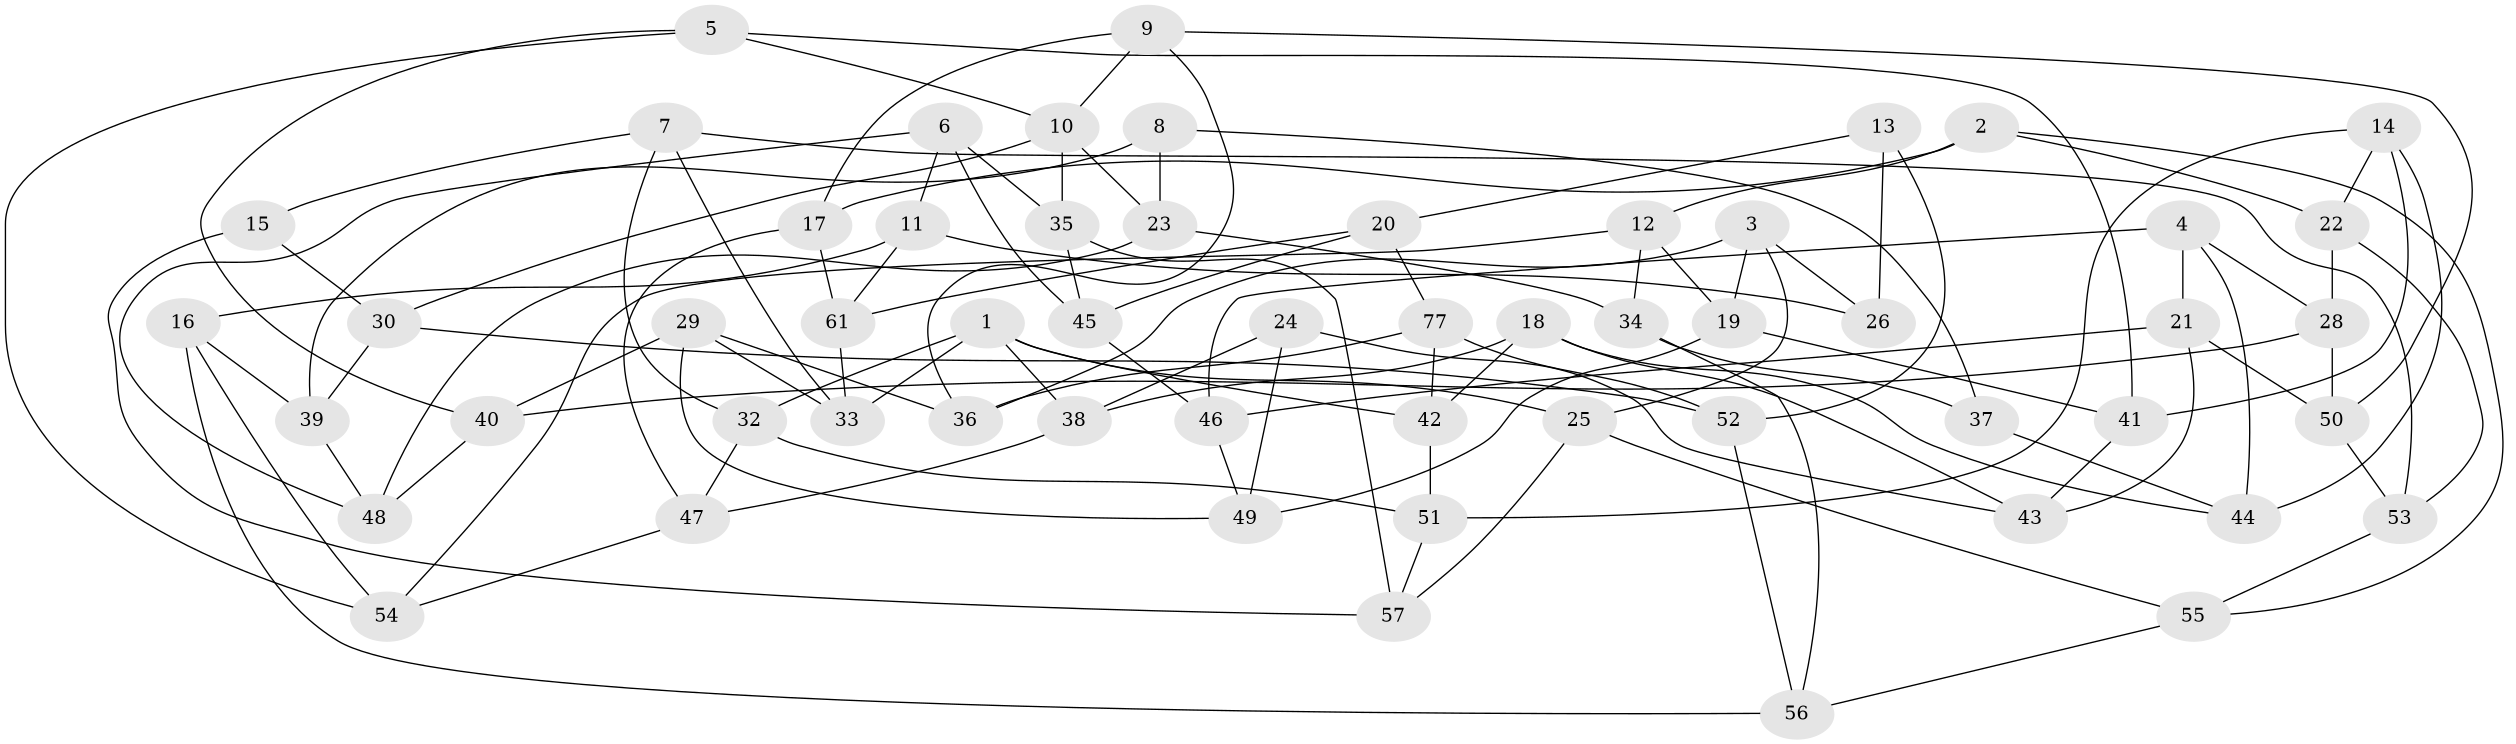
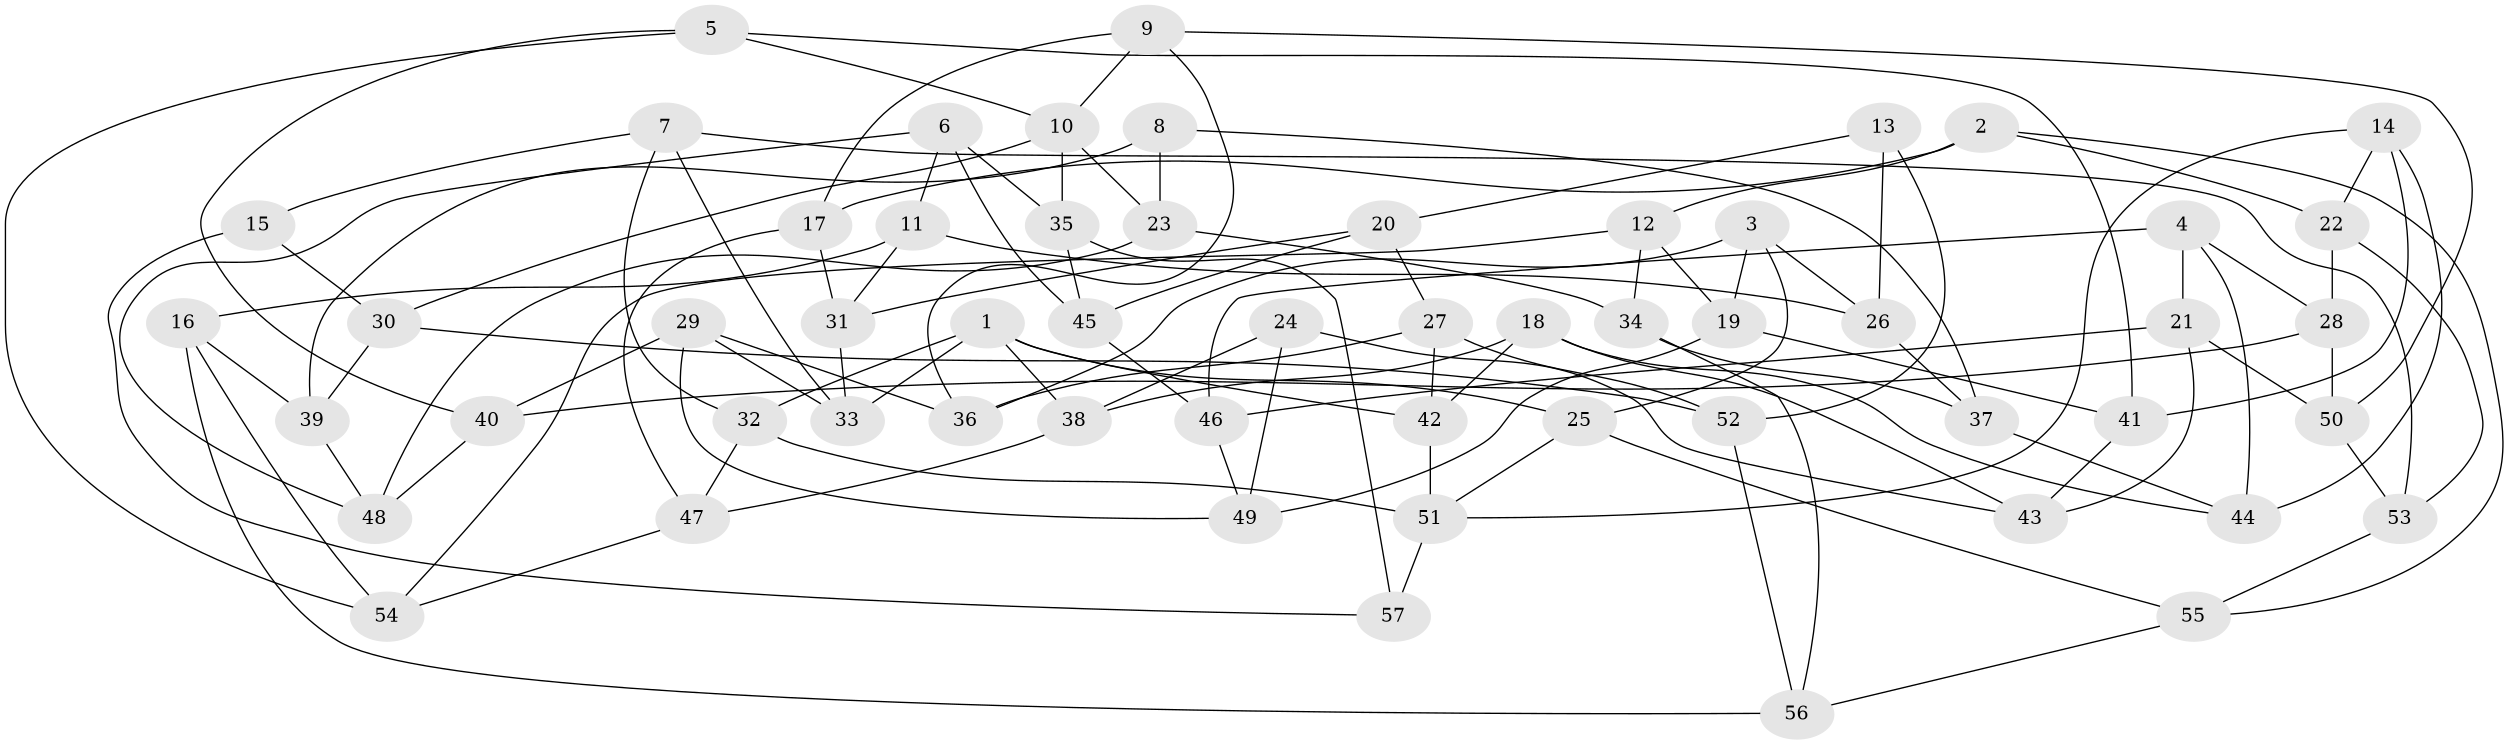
(838, 323) -> (838, 323)
(1436, 323) -> (1436, 323)
none -> (1944, 385)
(1492, 530) -> (1505, 470)
